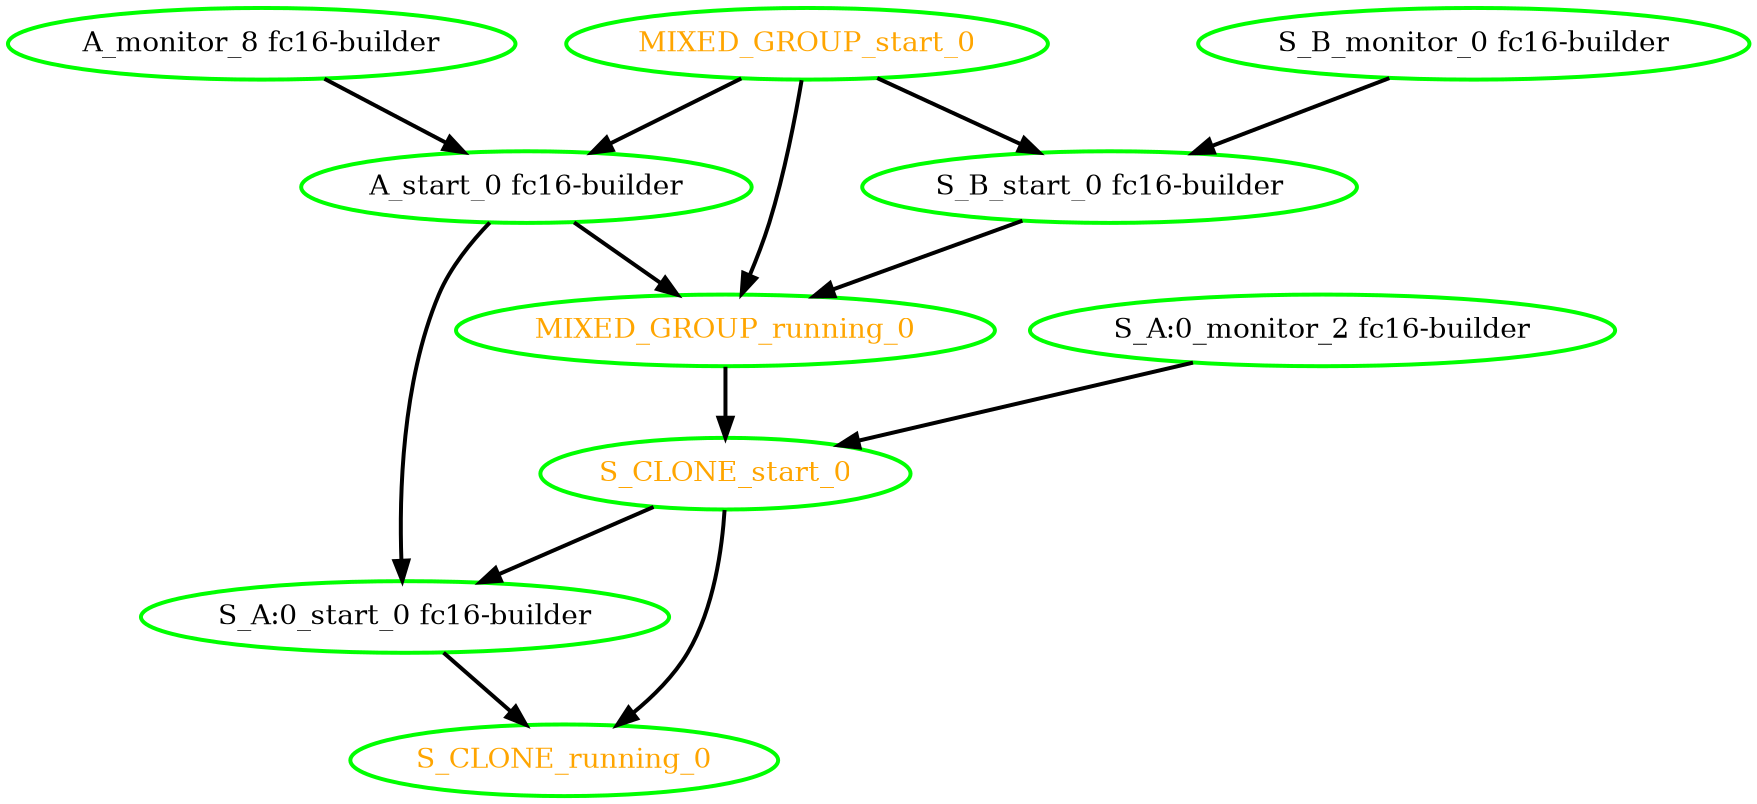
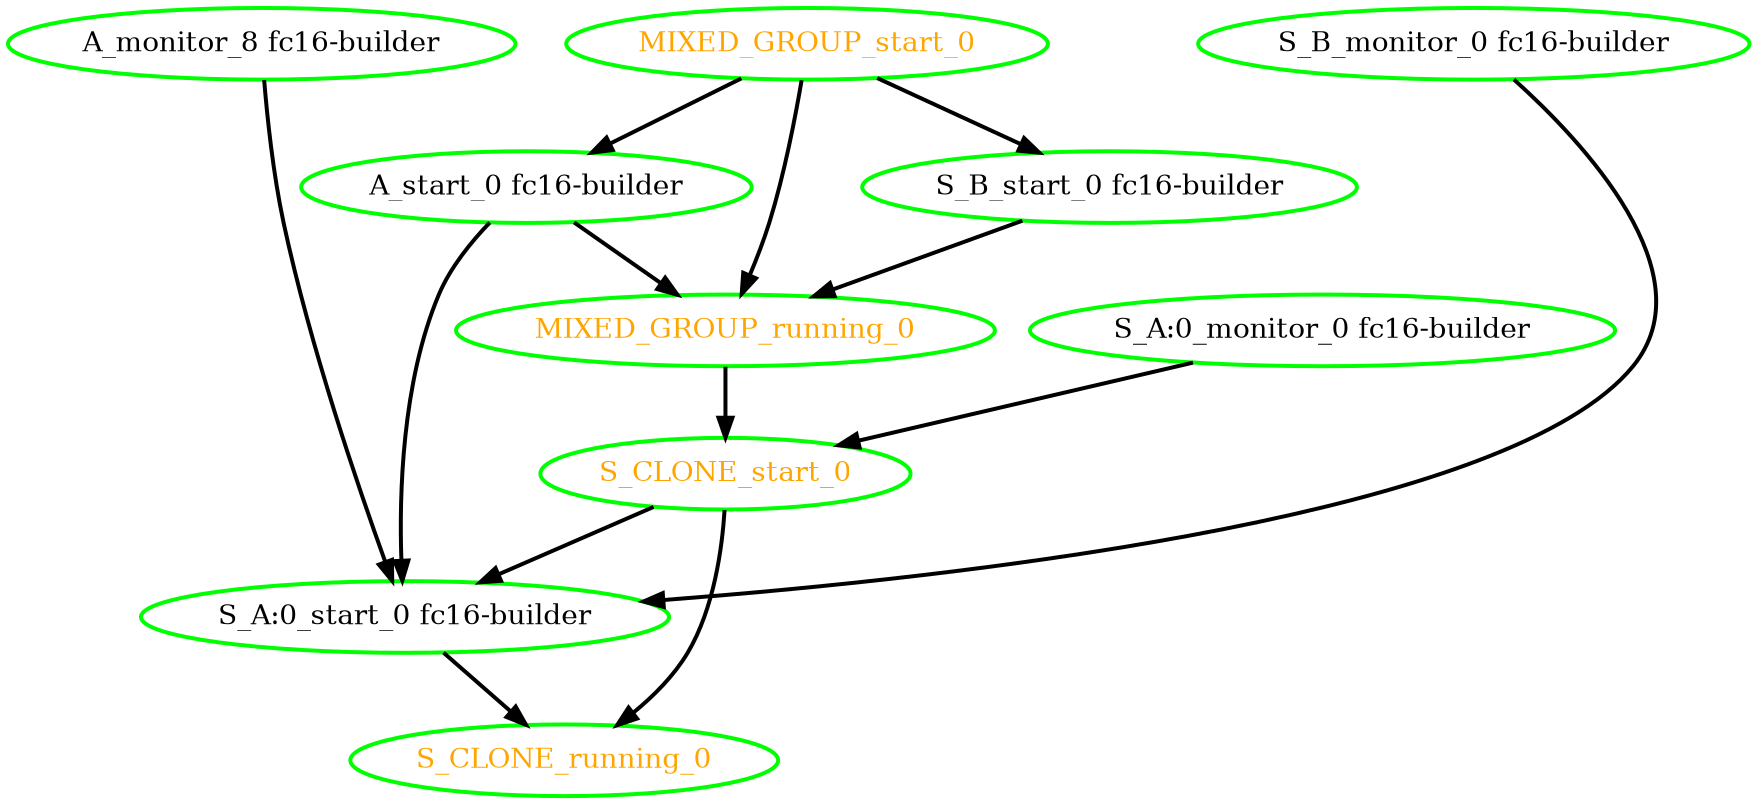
(385, 111) -> (309, 325)
(1301, 112) -> (1332, 504)
(1323, 330) -> (1323, 330)
